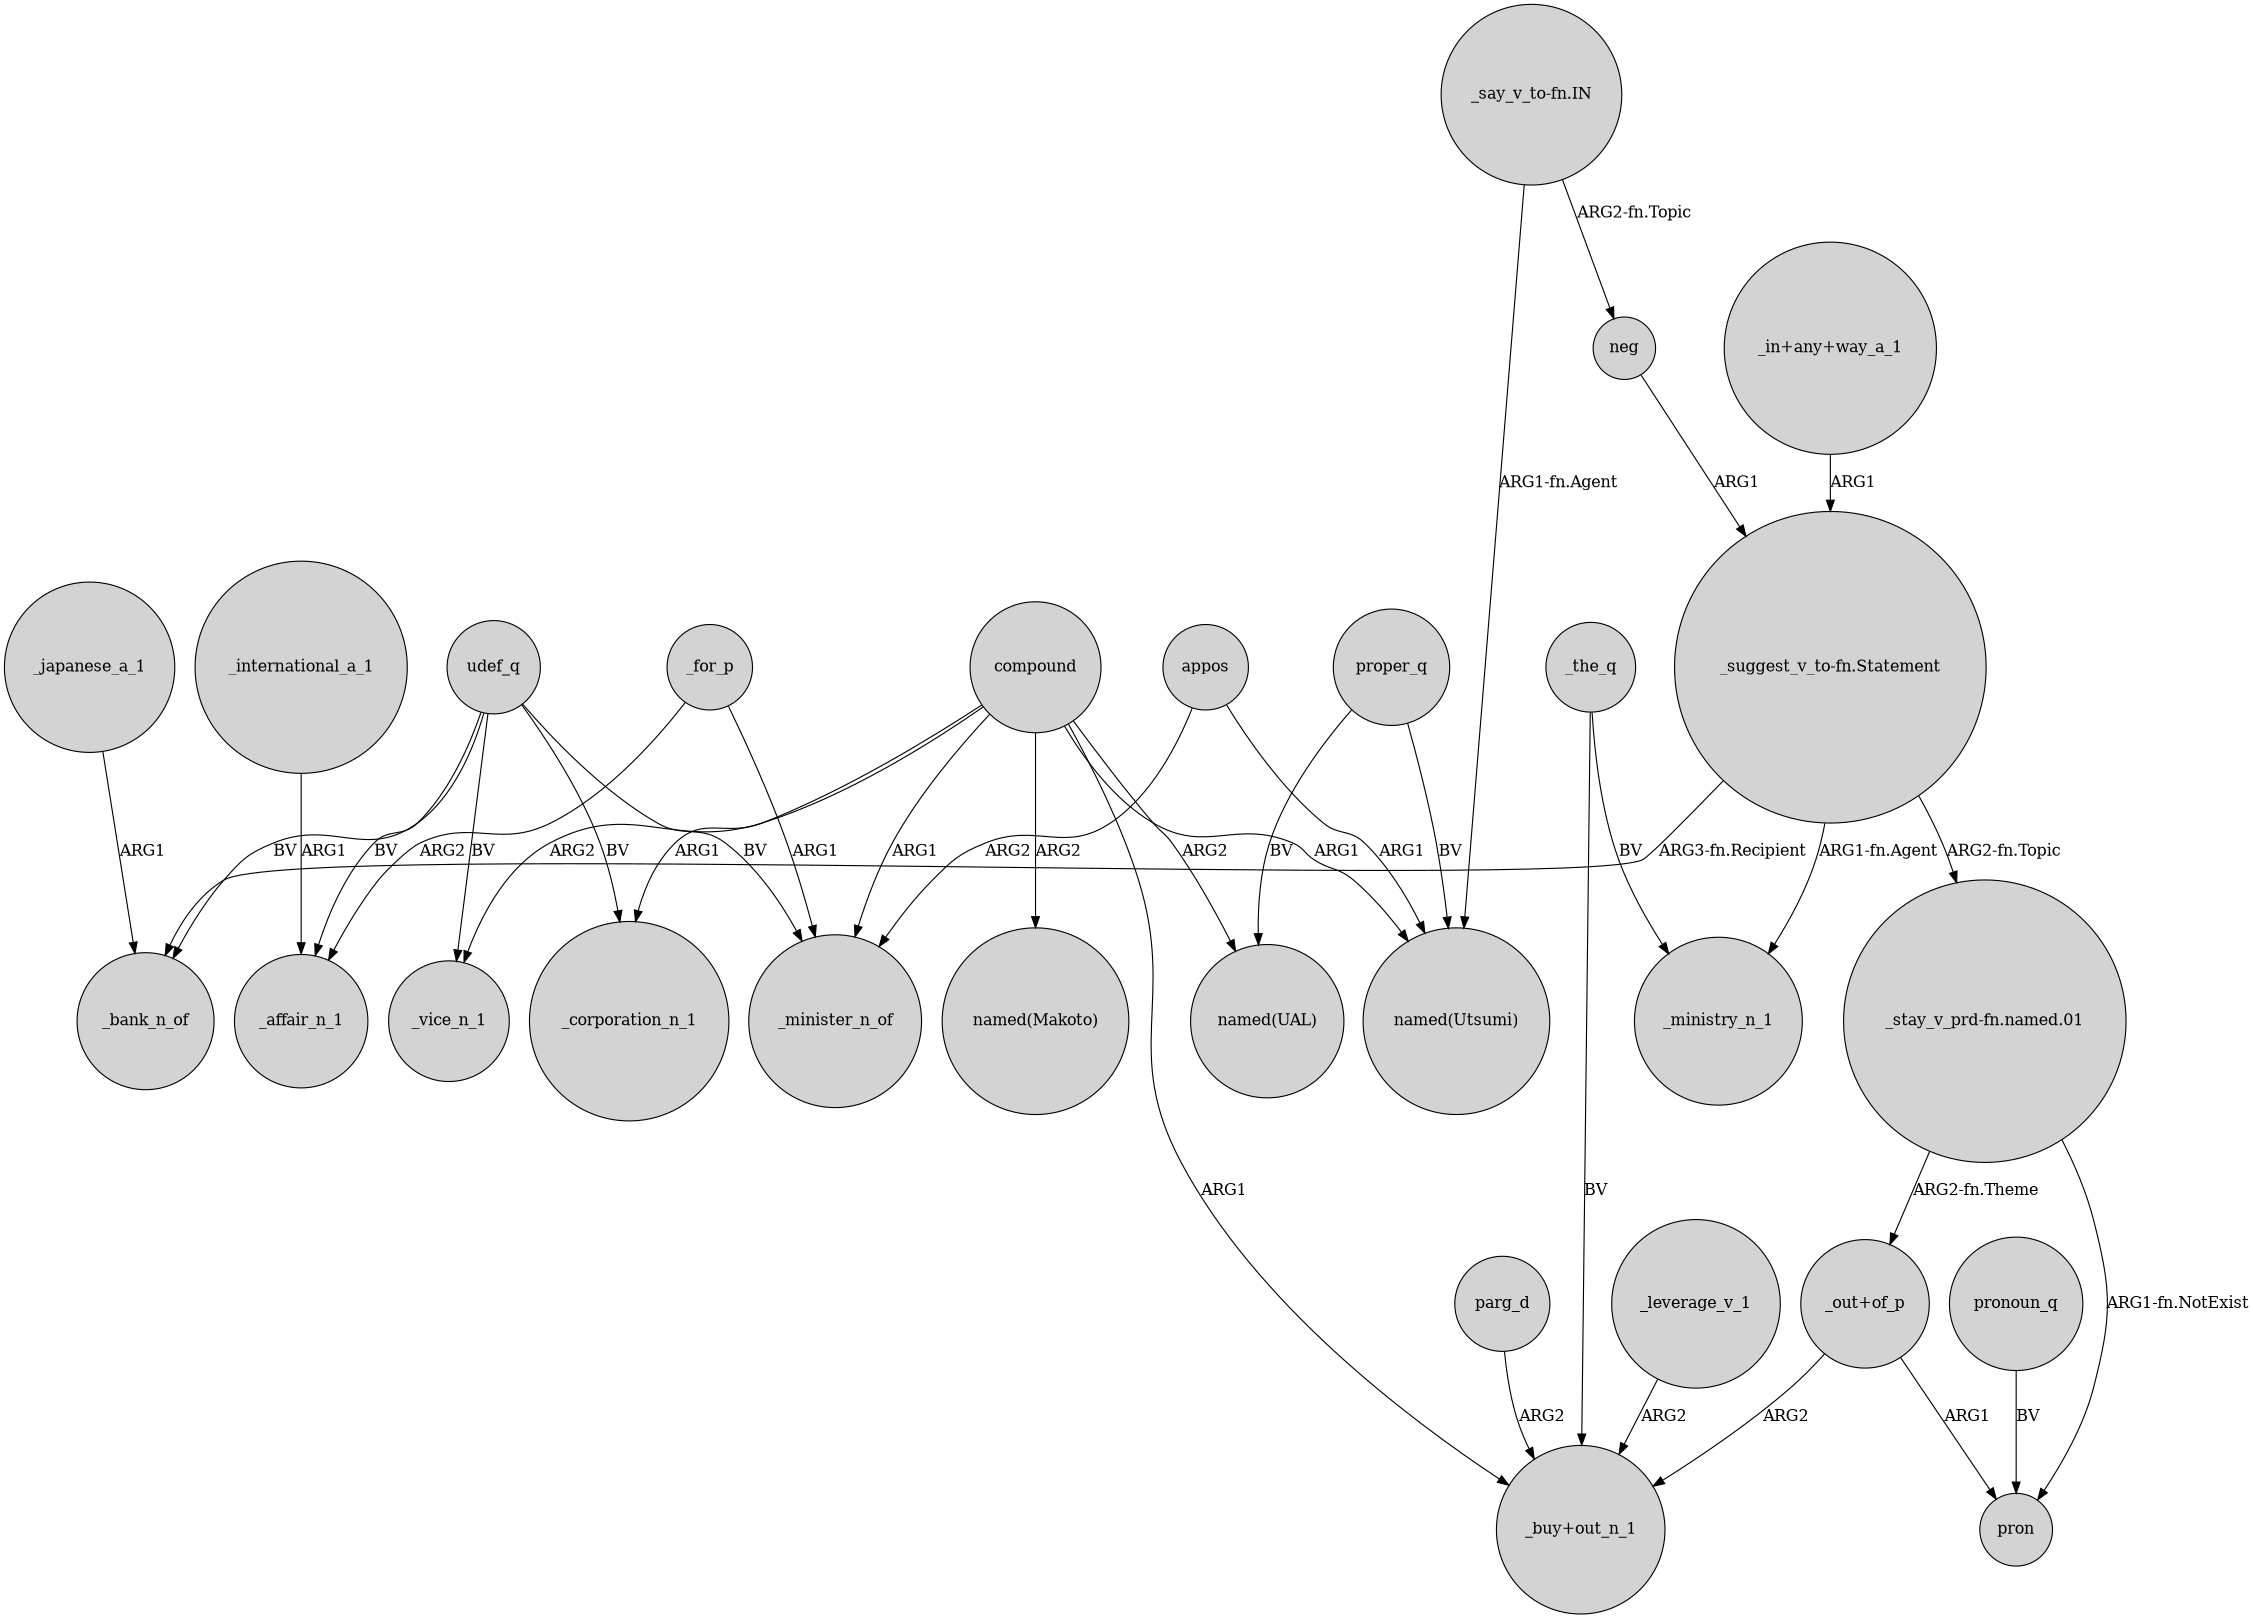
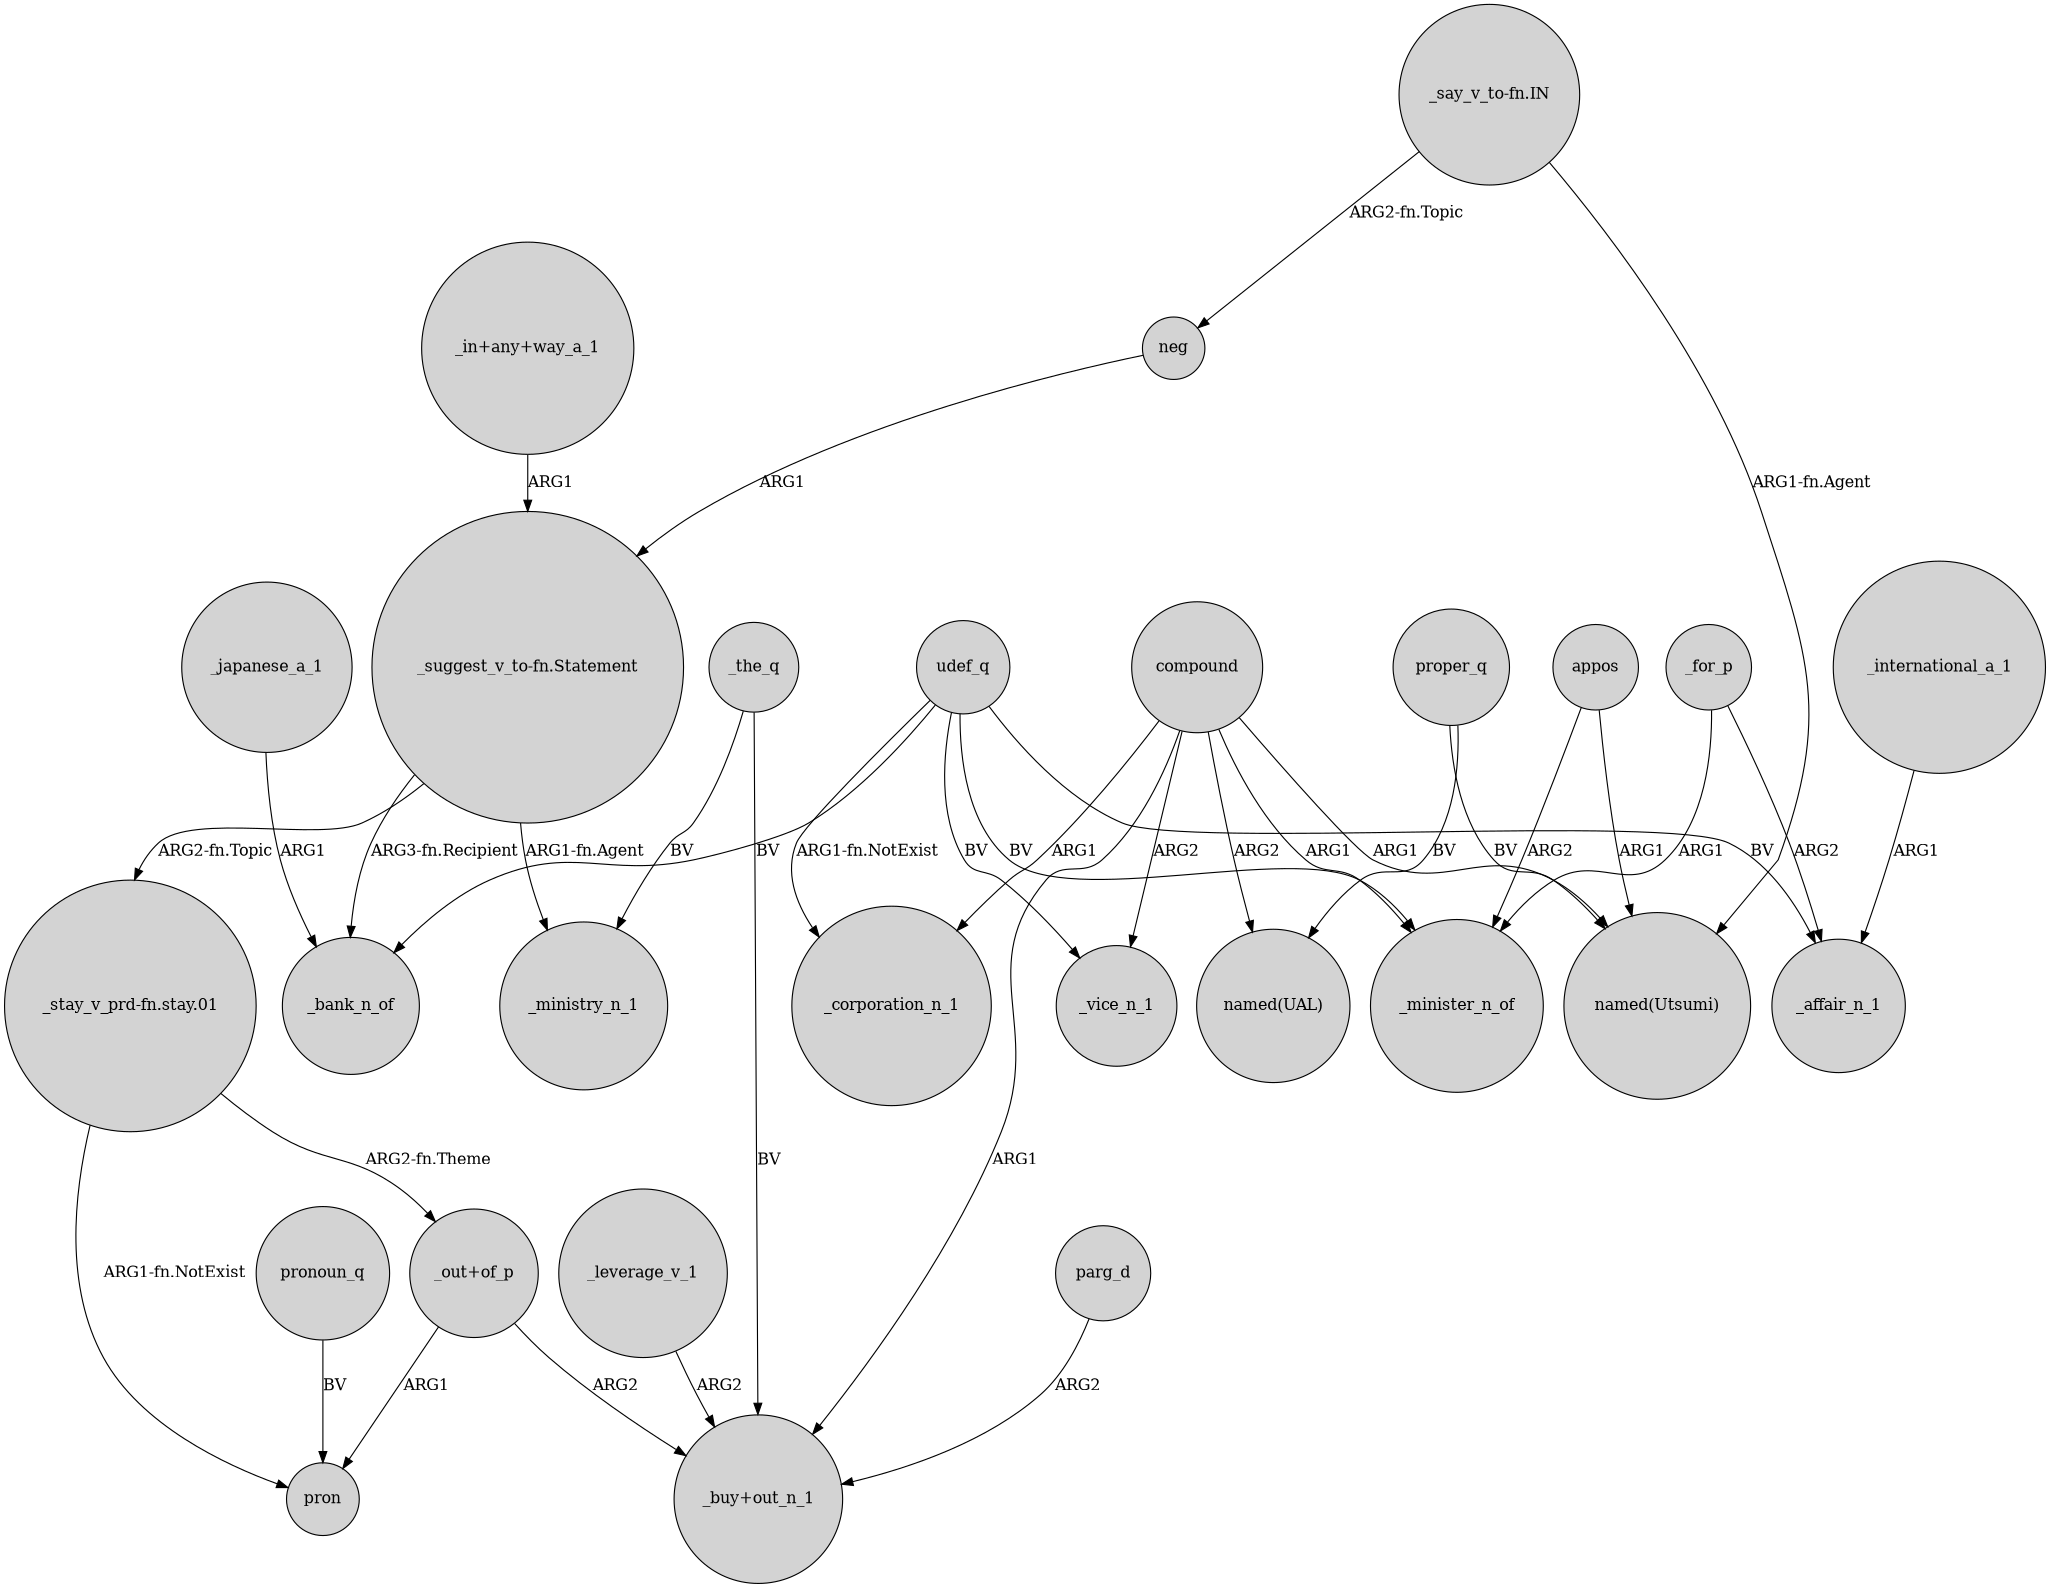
(617, 852) -> (868, 852)
(1036, 1021) -> none
(1985, 1021) -> (130, 1006)
